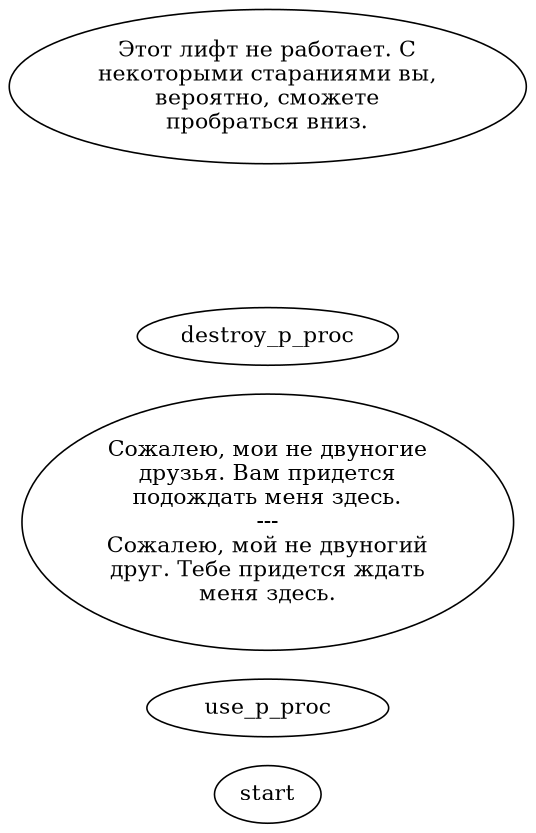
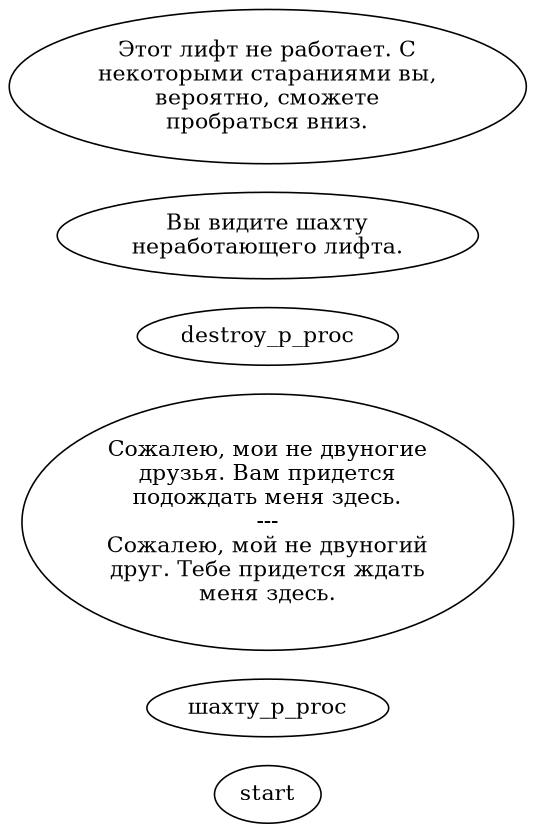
none -> (268, 236)
(268, 708) -> (268, 708)
